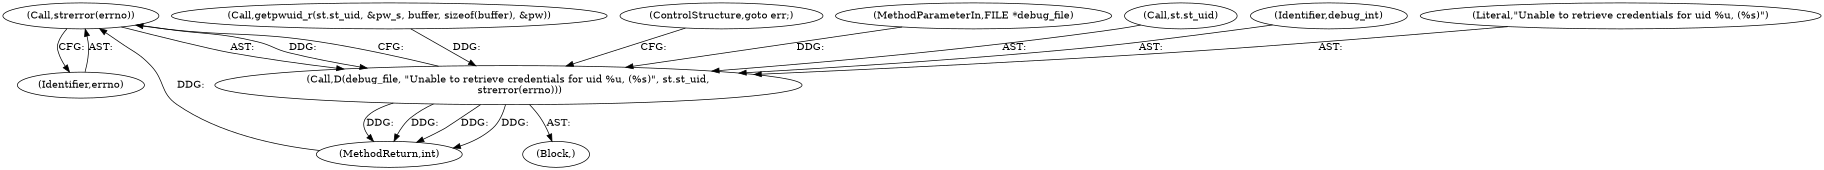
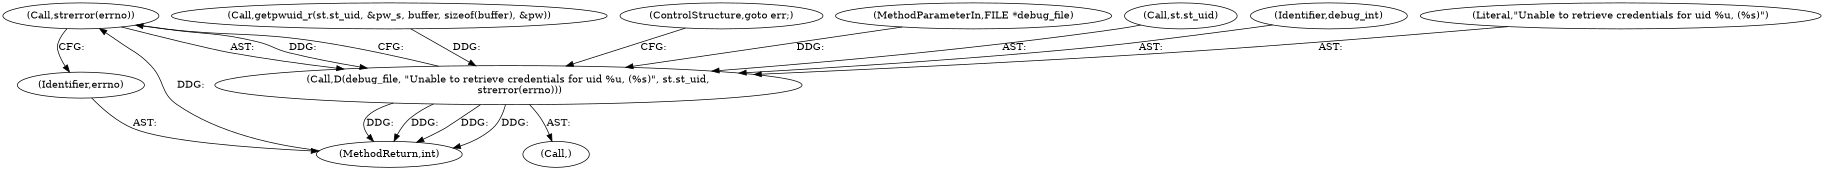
(88, 54) -> (196, 142)
(556, 154) -> (556, 154)
